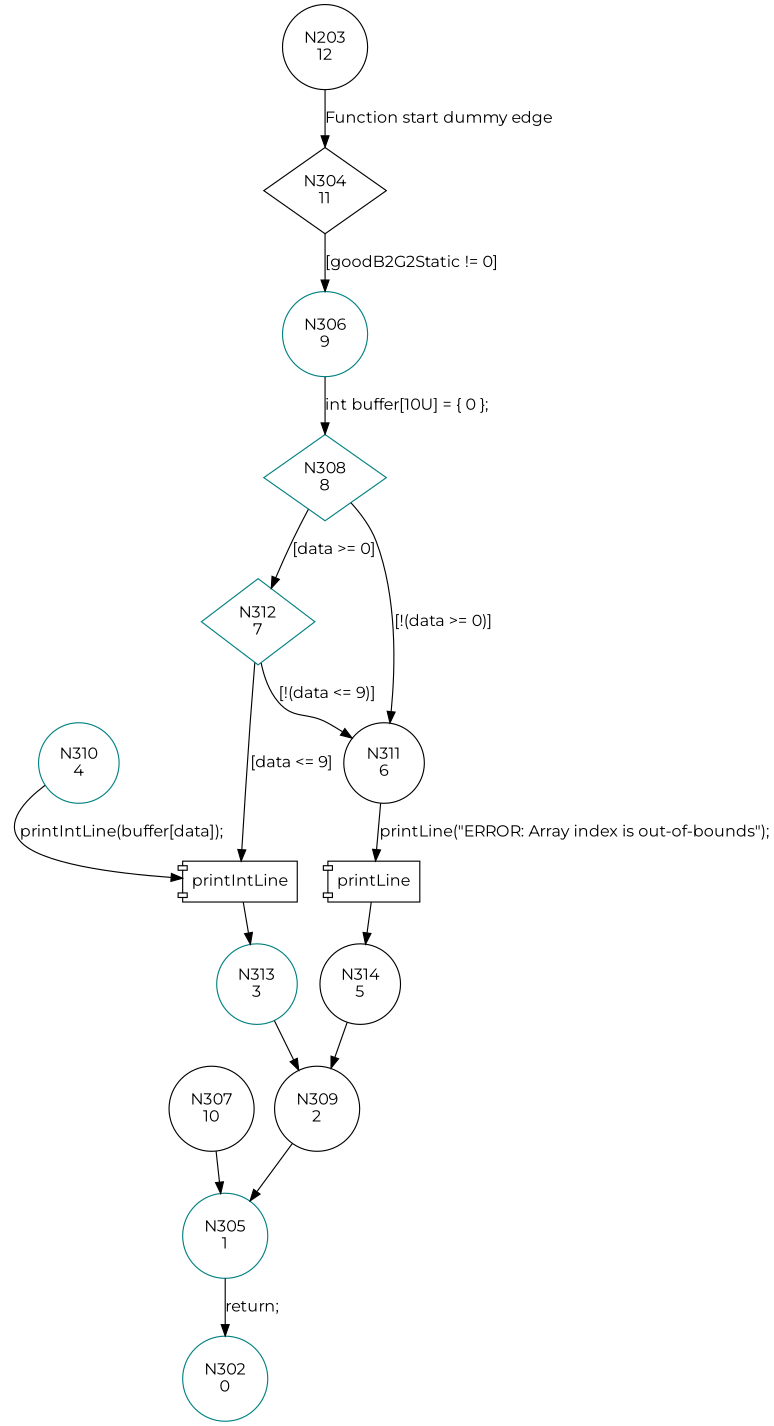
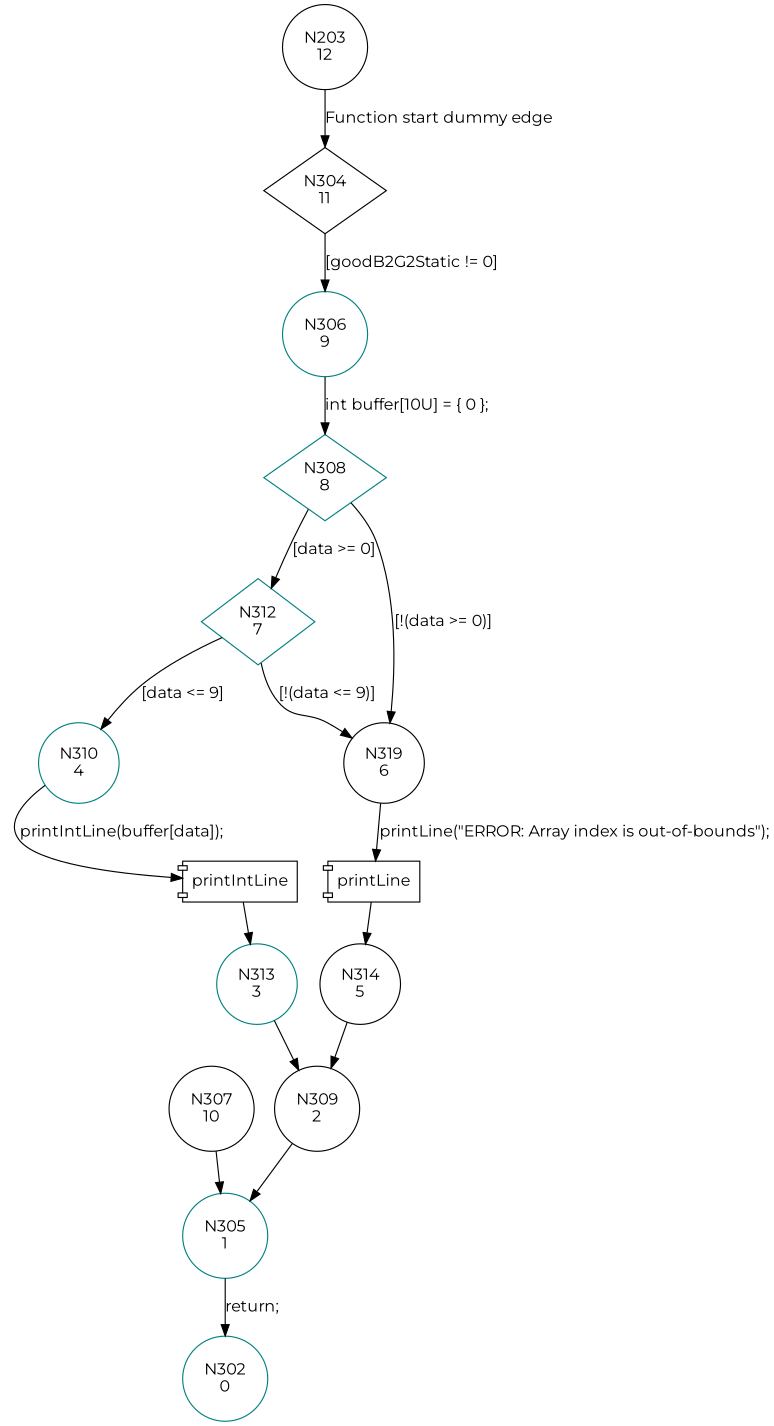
(248, 756) -> (160, 672)
(384, 763) -> (384, 763)
